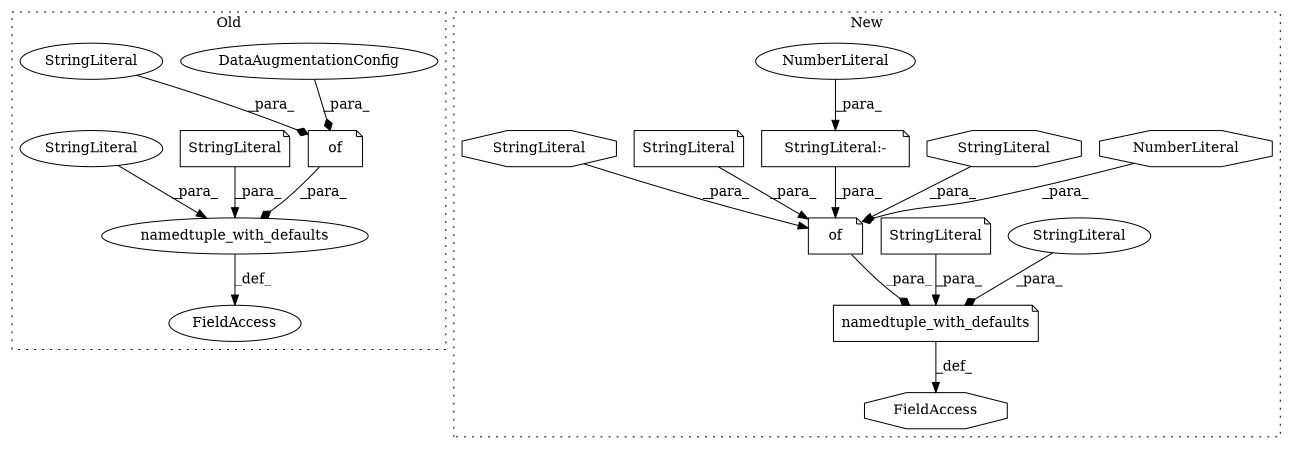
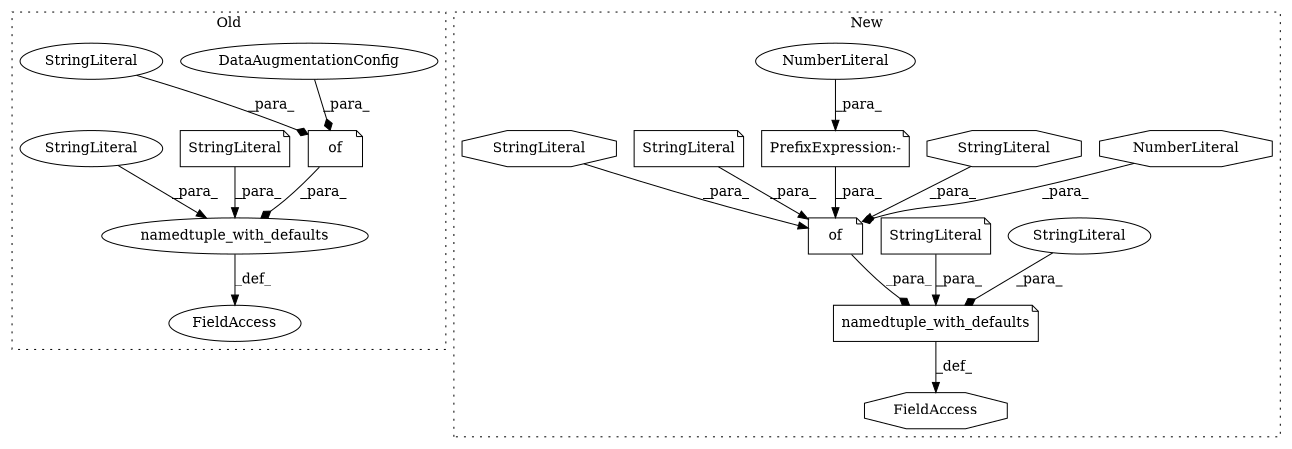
(835, 149) -> (835, 149)
